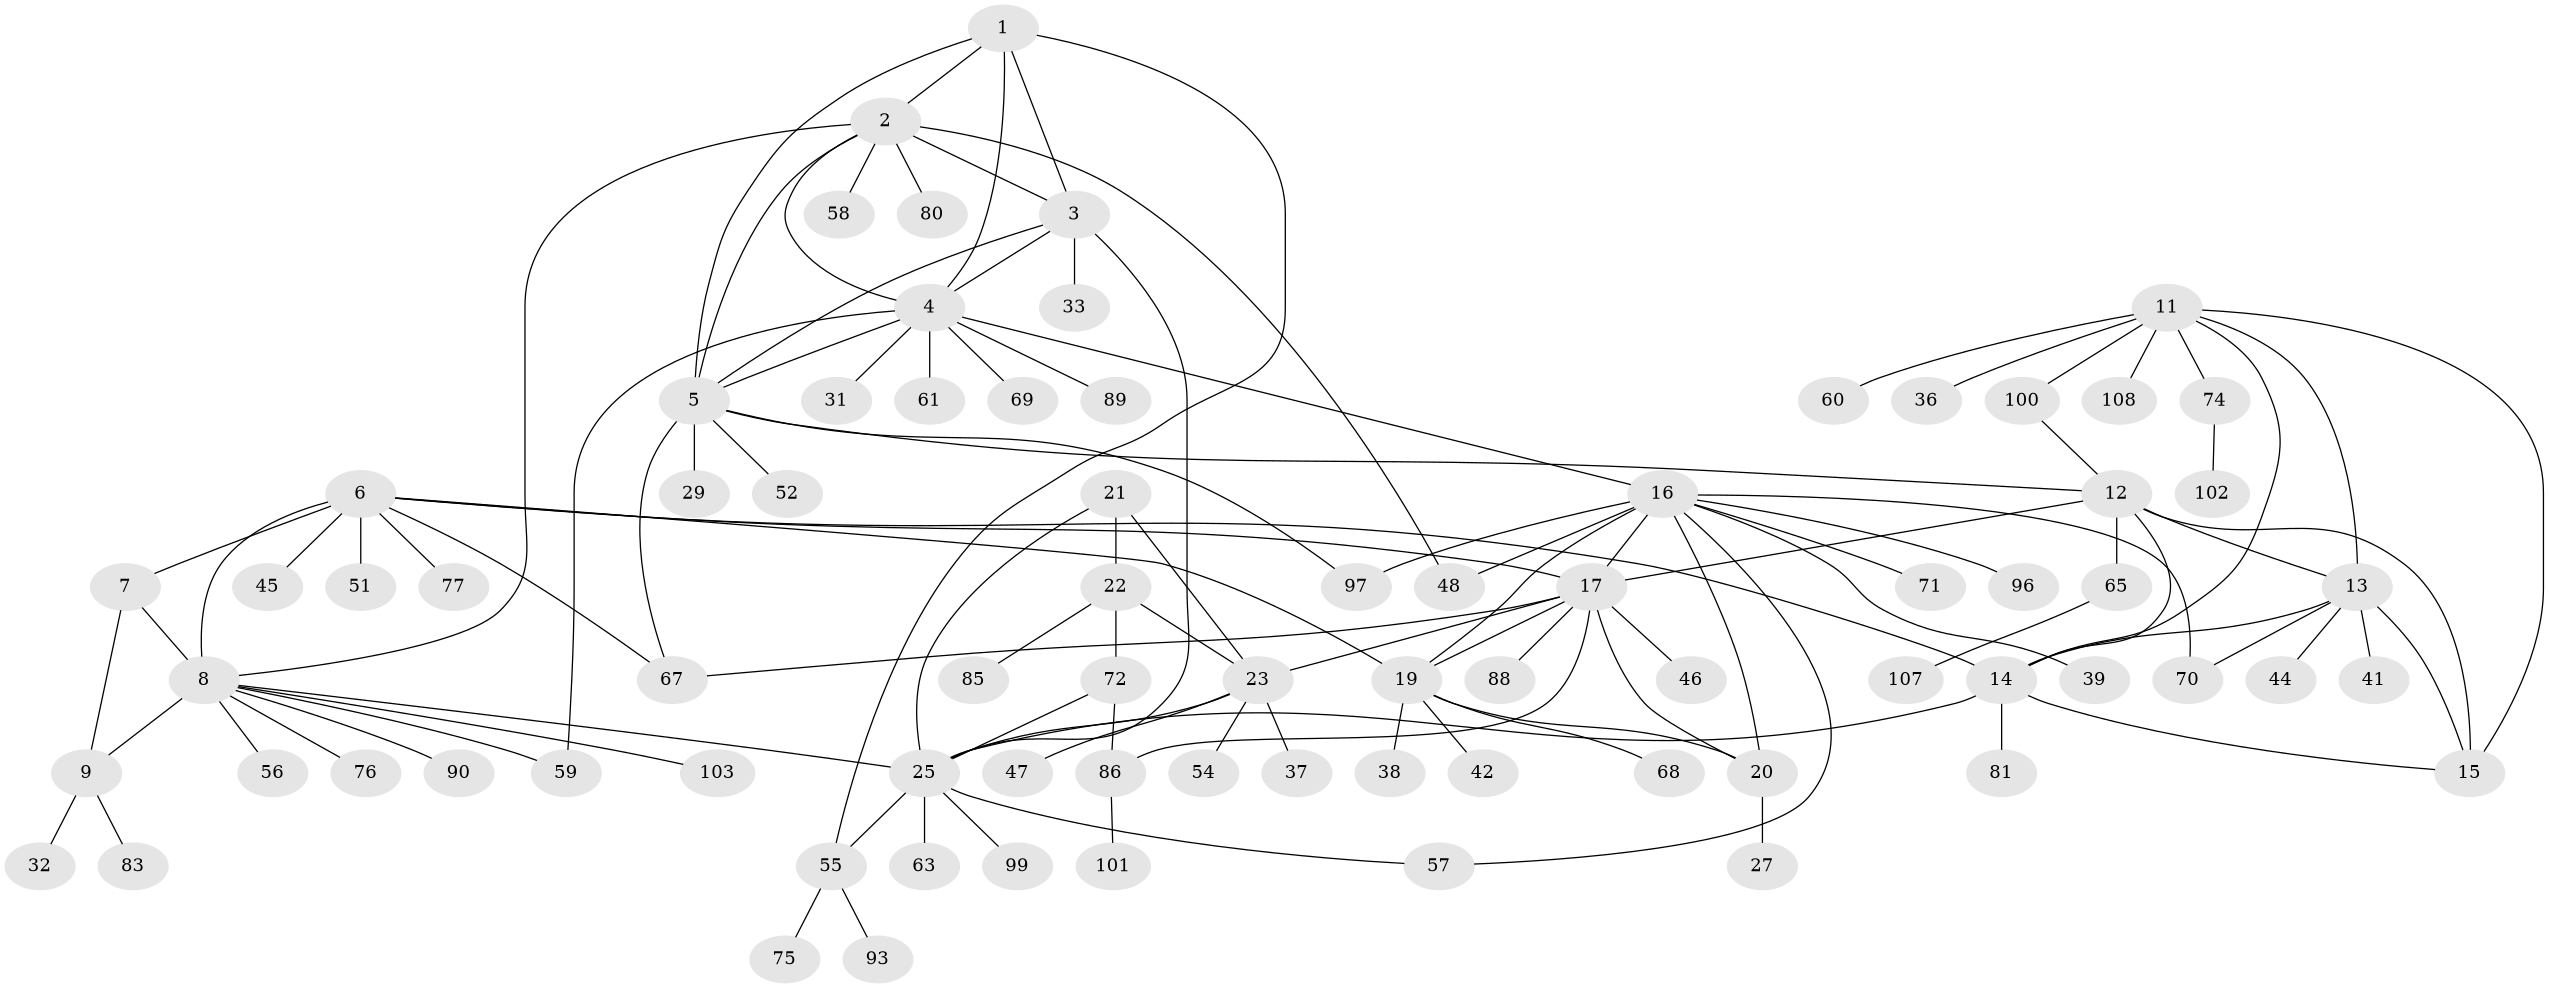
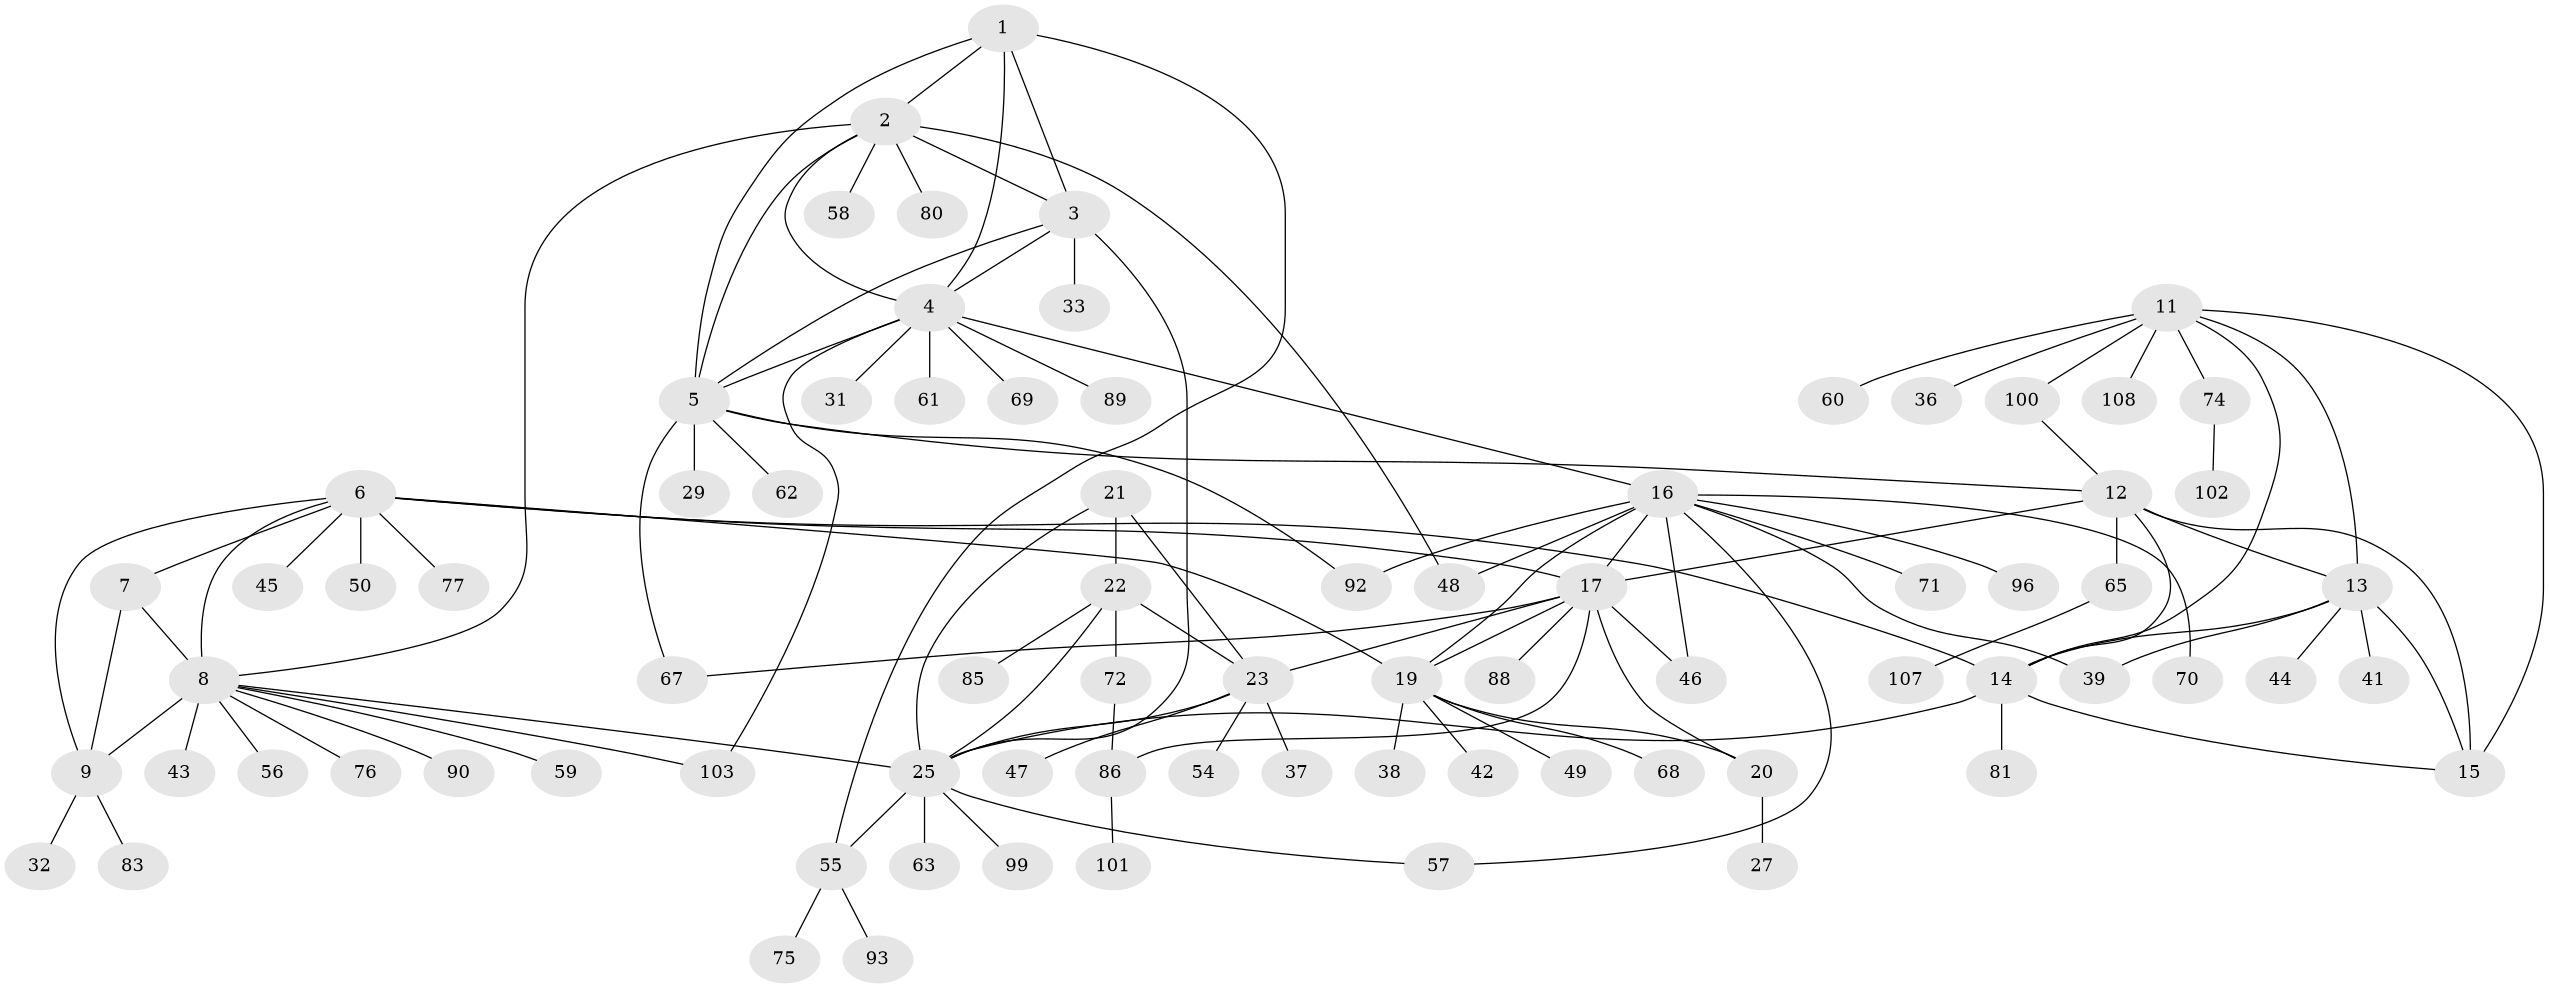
(597, 426) -> (837, 503)
(787, 494) -> (787, 494)
(530, 582) -> (105, 545)
(361, 587) -> (361, 587)
(1356, 587) -> (1356, 587)
(1728, 629) -> (1677, 587)
(2272, 634) -> (2199, 639)
(1020, 727) -> (1033, 691)
none -> (180, 773)
none -> (1576, 773)
